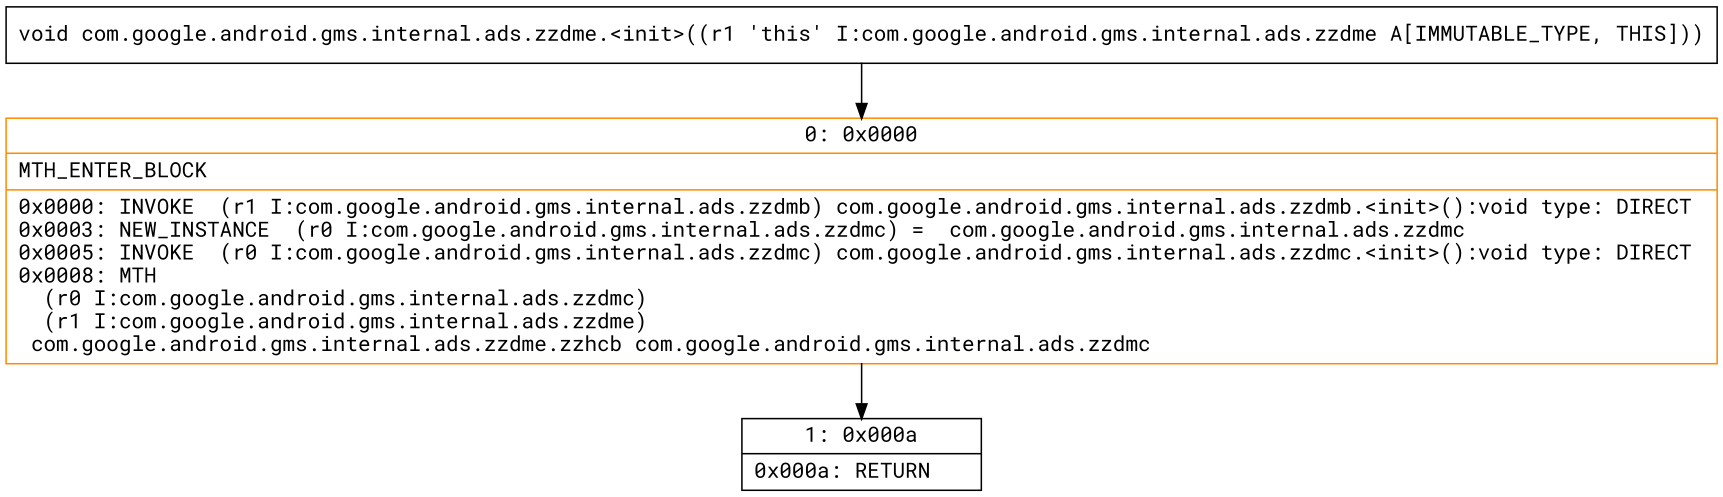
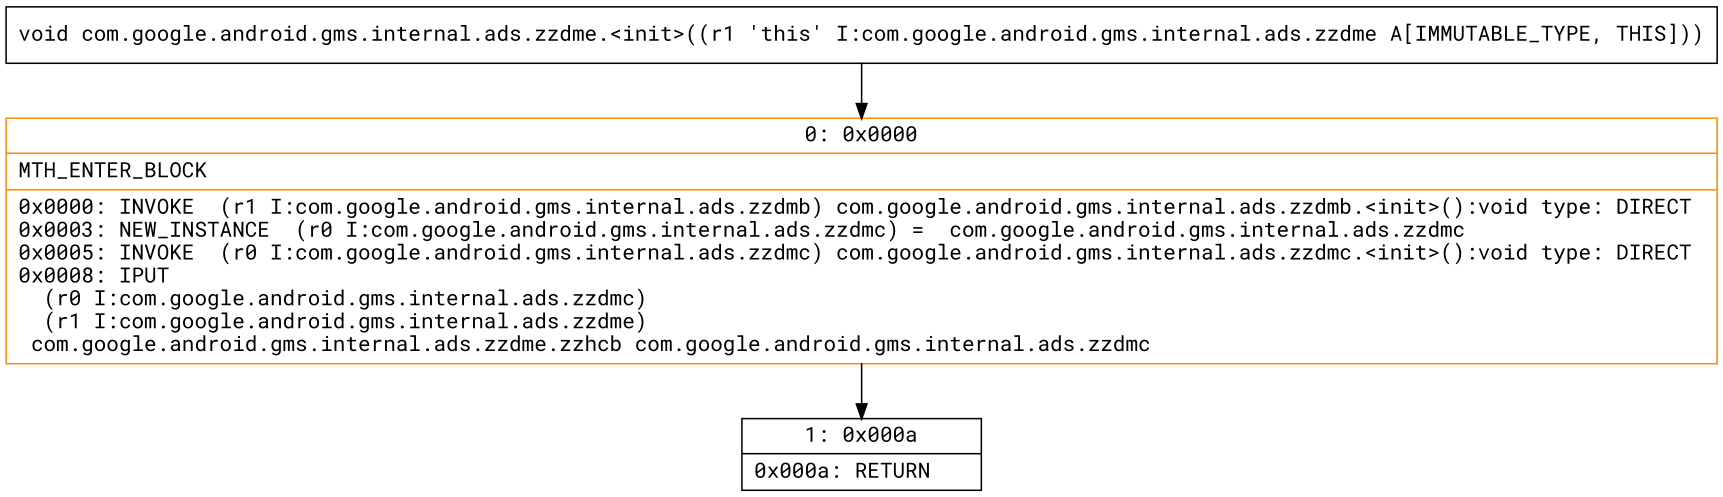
(101, 276) -> (107, 276)
